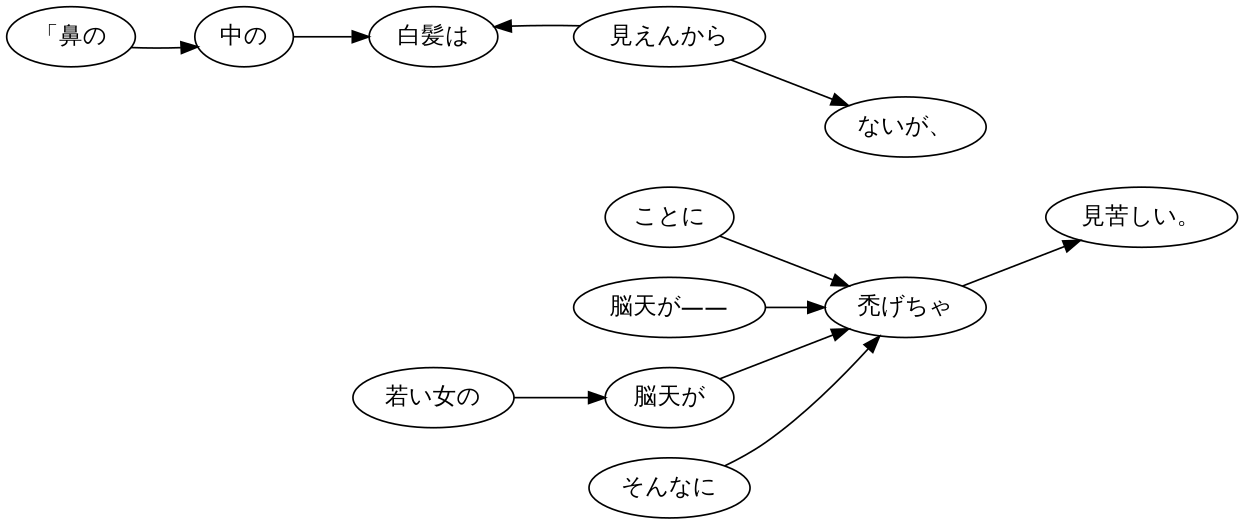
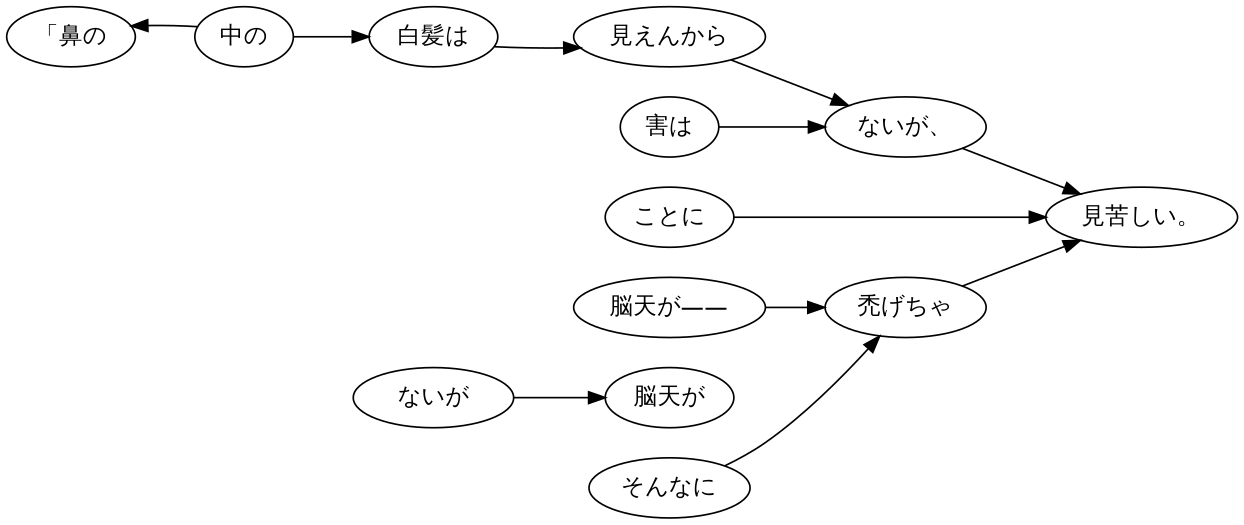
(546, 25) -> (529, 48)
(156, 48) -> (173, 26)
none -> (670, 127)
none -> (1013, 168)
(776, 258) -> (882, 217)
(776, 357) -> none
(433, 398) -> (433, 398)
